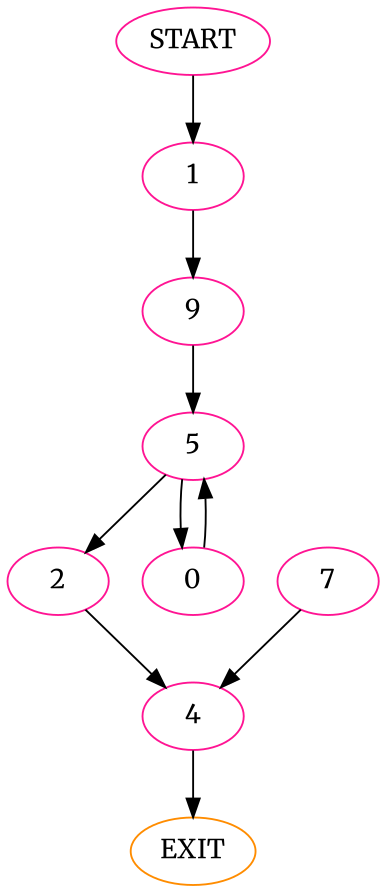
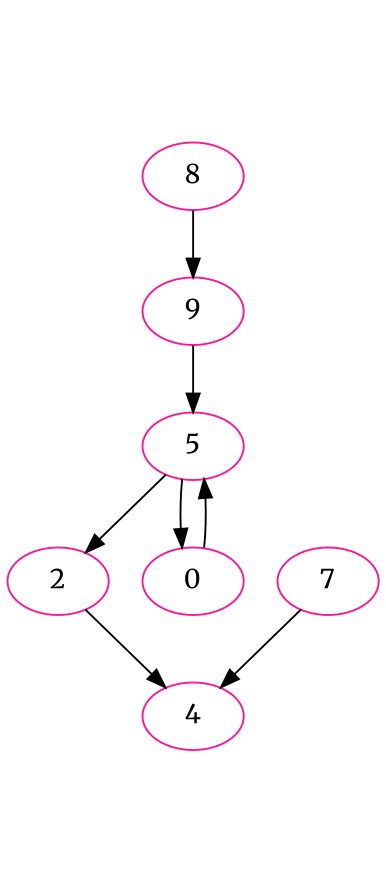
(193, 41) -> none
(193, 176) -> (193, 176)
(193, 851) -> none
